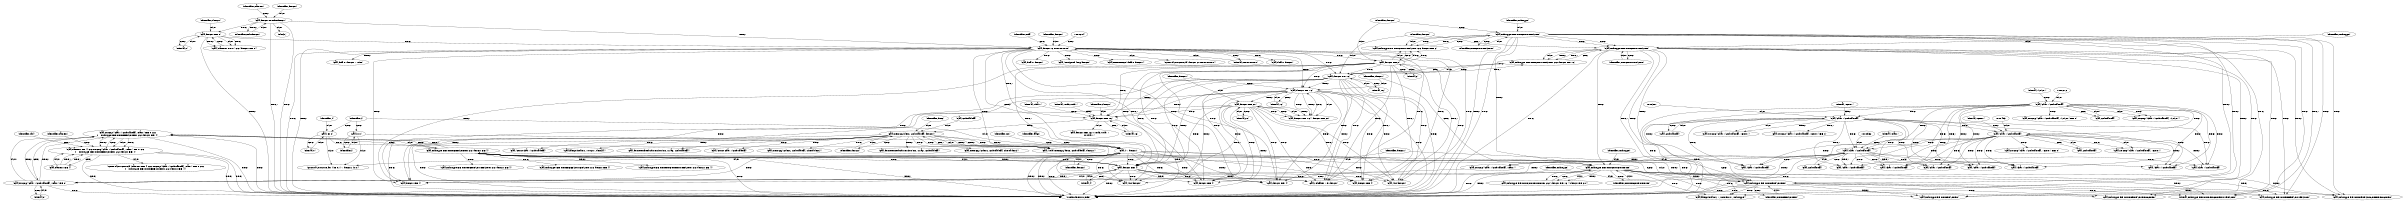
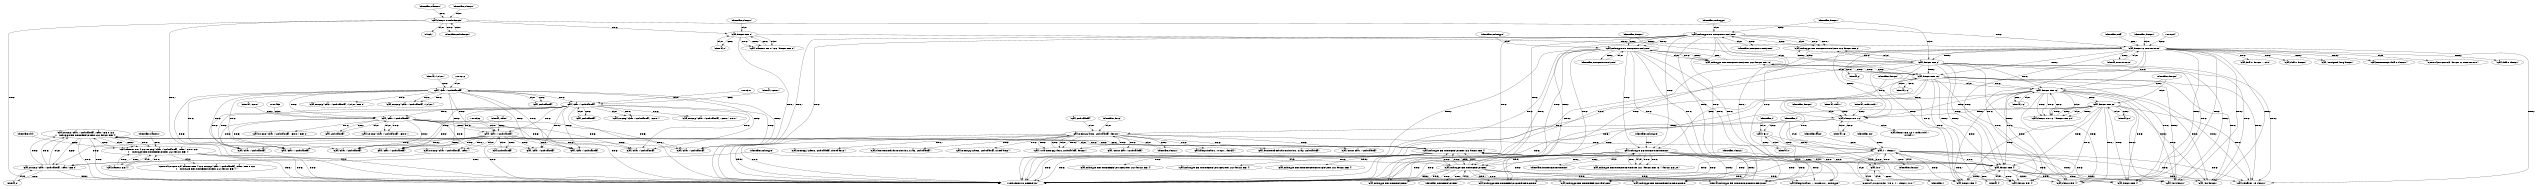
(1407, 68) -> none
(1366, 163) -> (1876, 157)
(1078, 197) -> (1022, 183)
